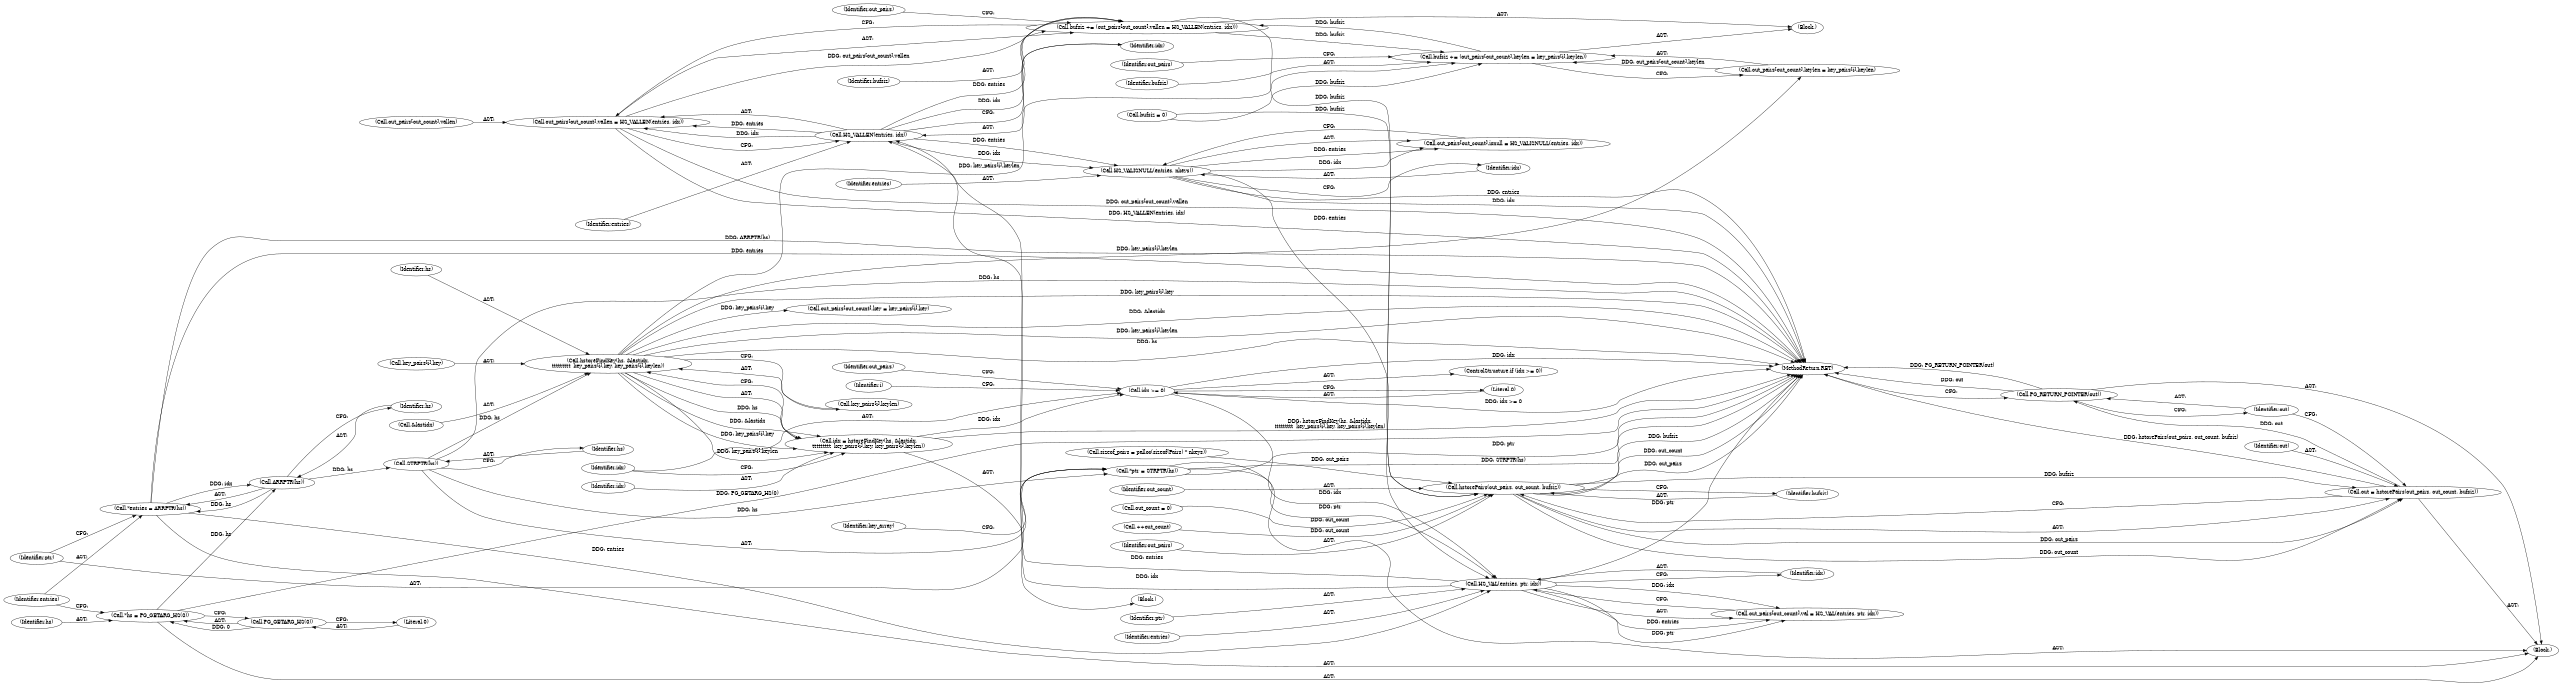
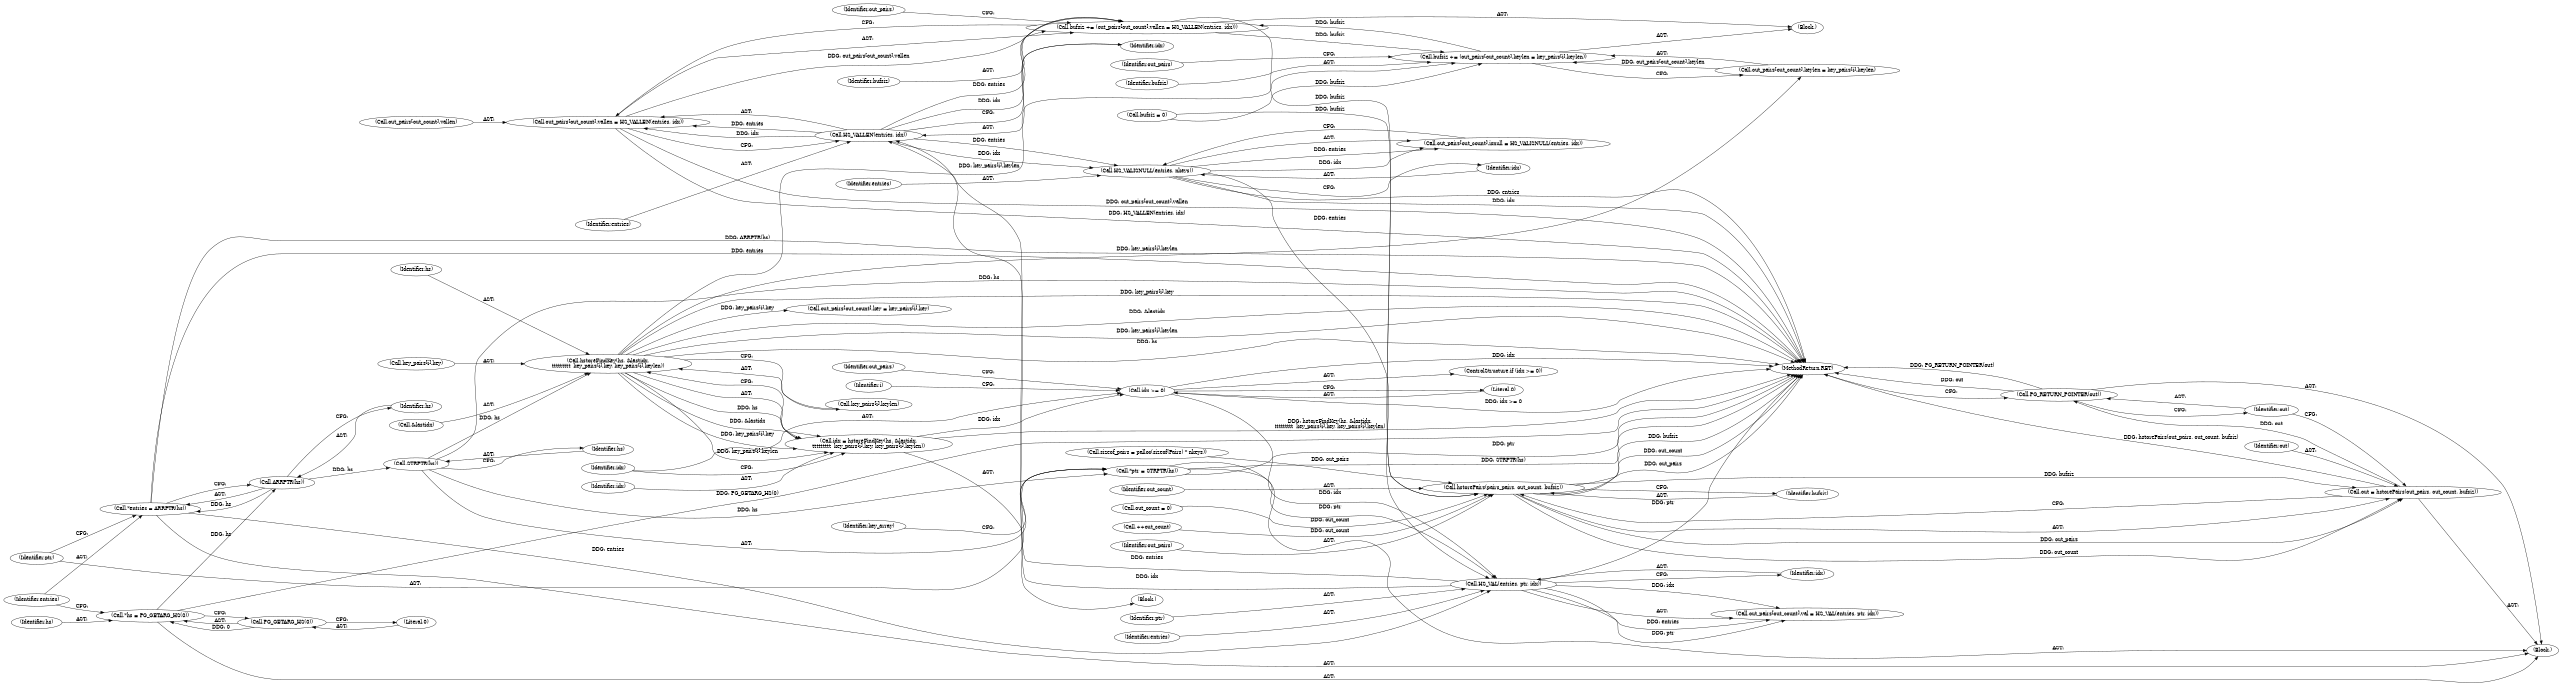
(221, 484) -> (221, 484)
(1503, 488) -> (1503, 488)
(1635, 603) -> none
